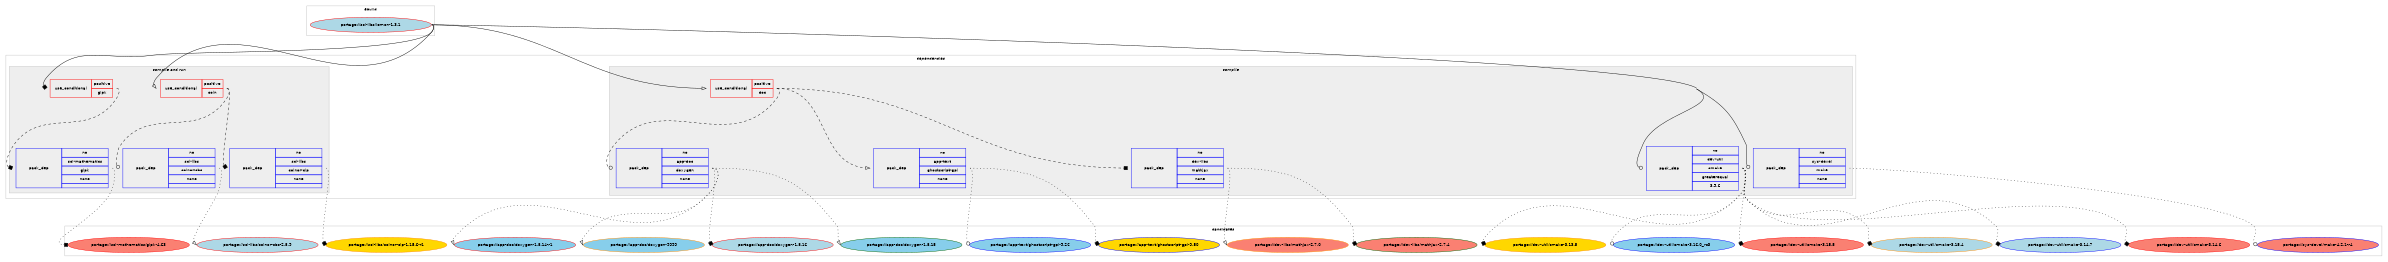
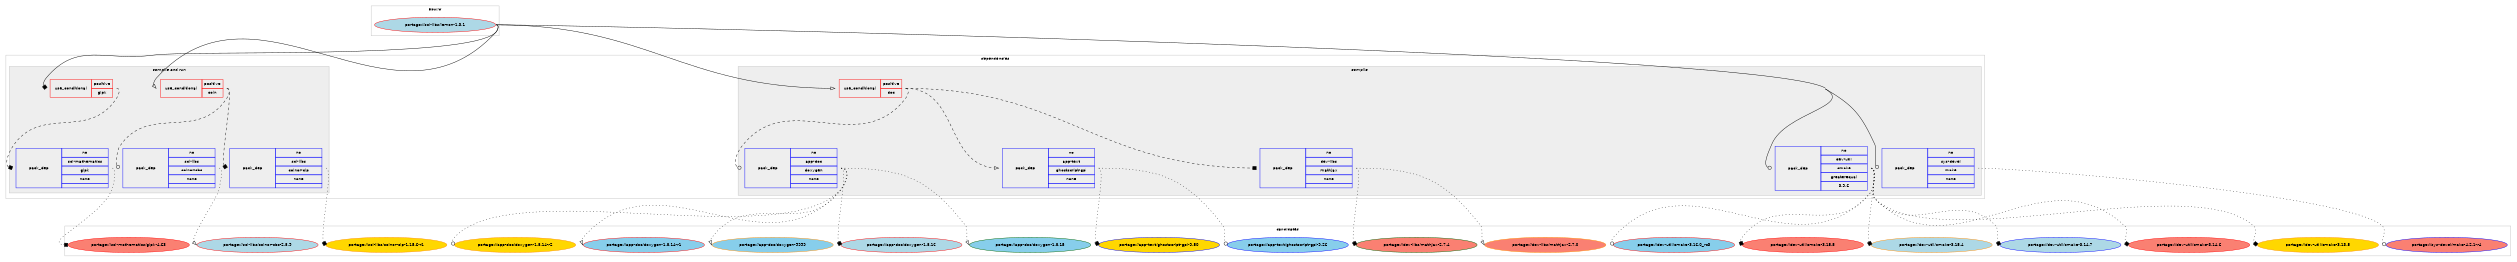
none -> (515, 245)
(1674, 245) -> (1674, 245)
